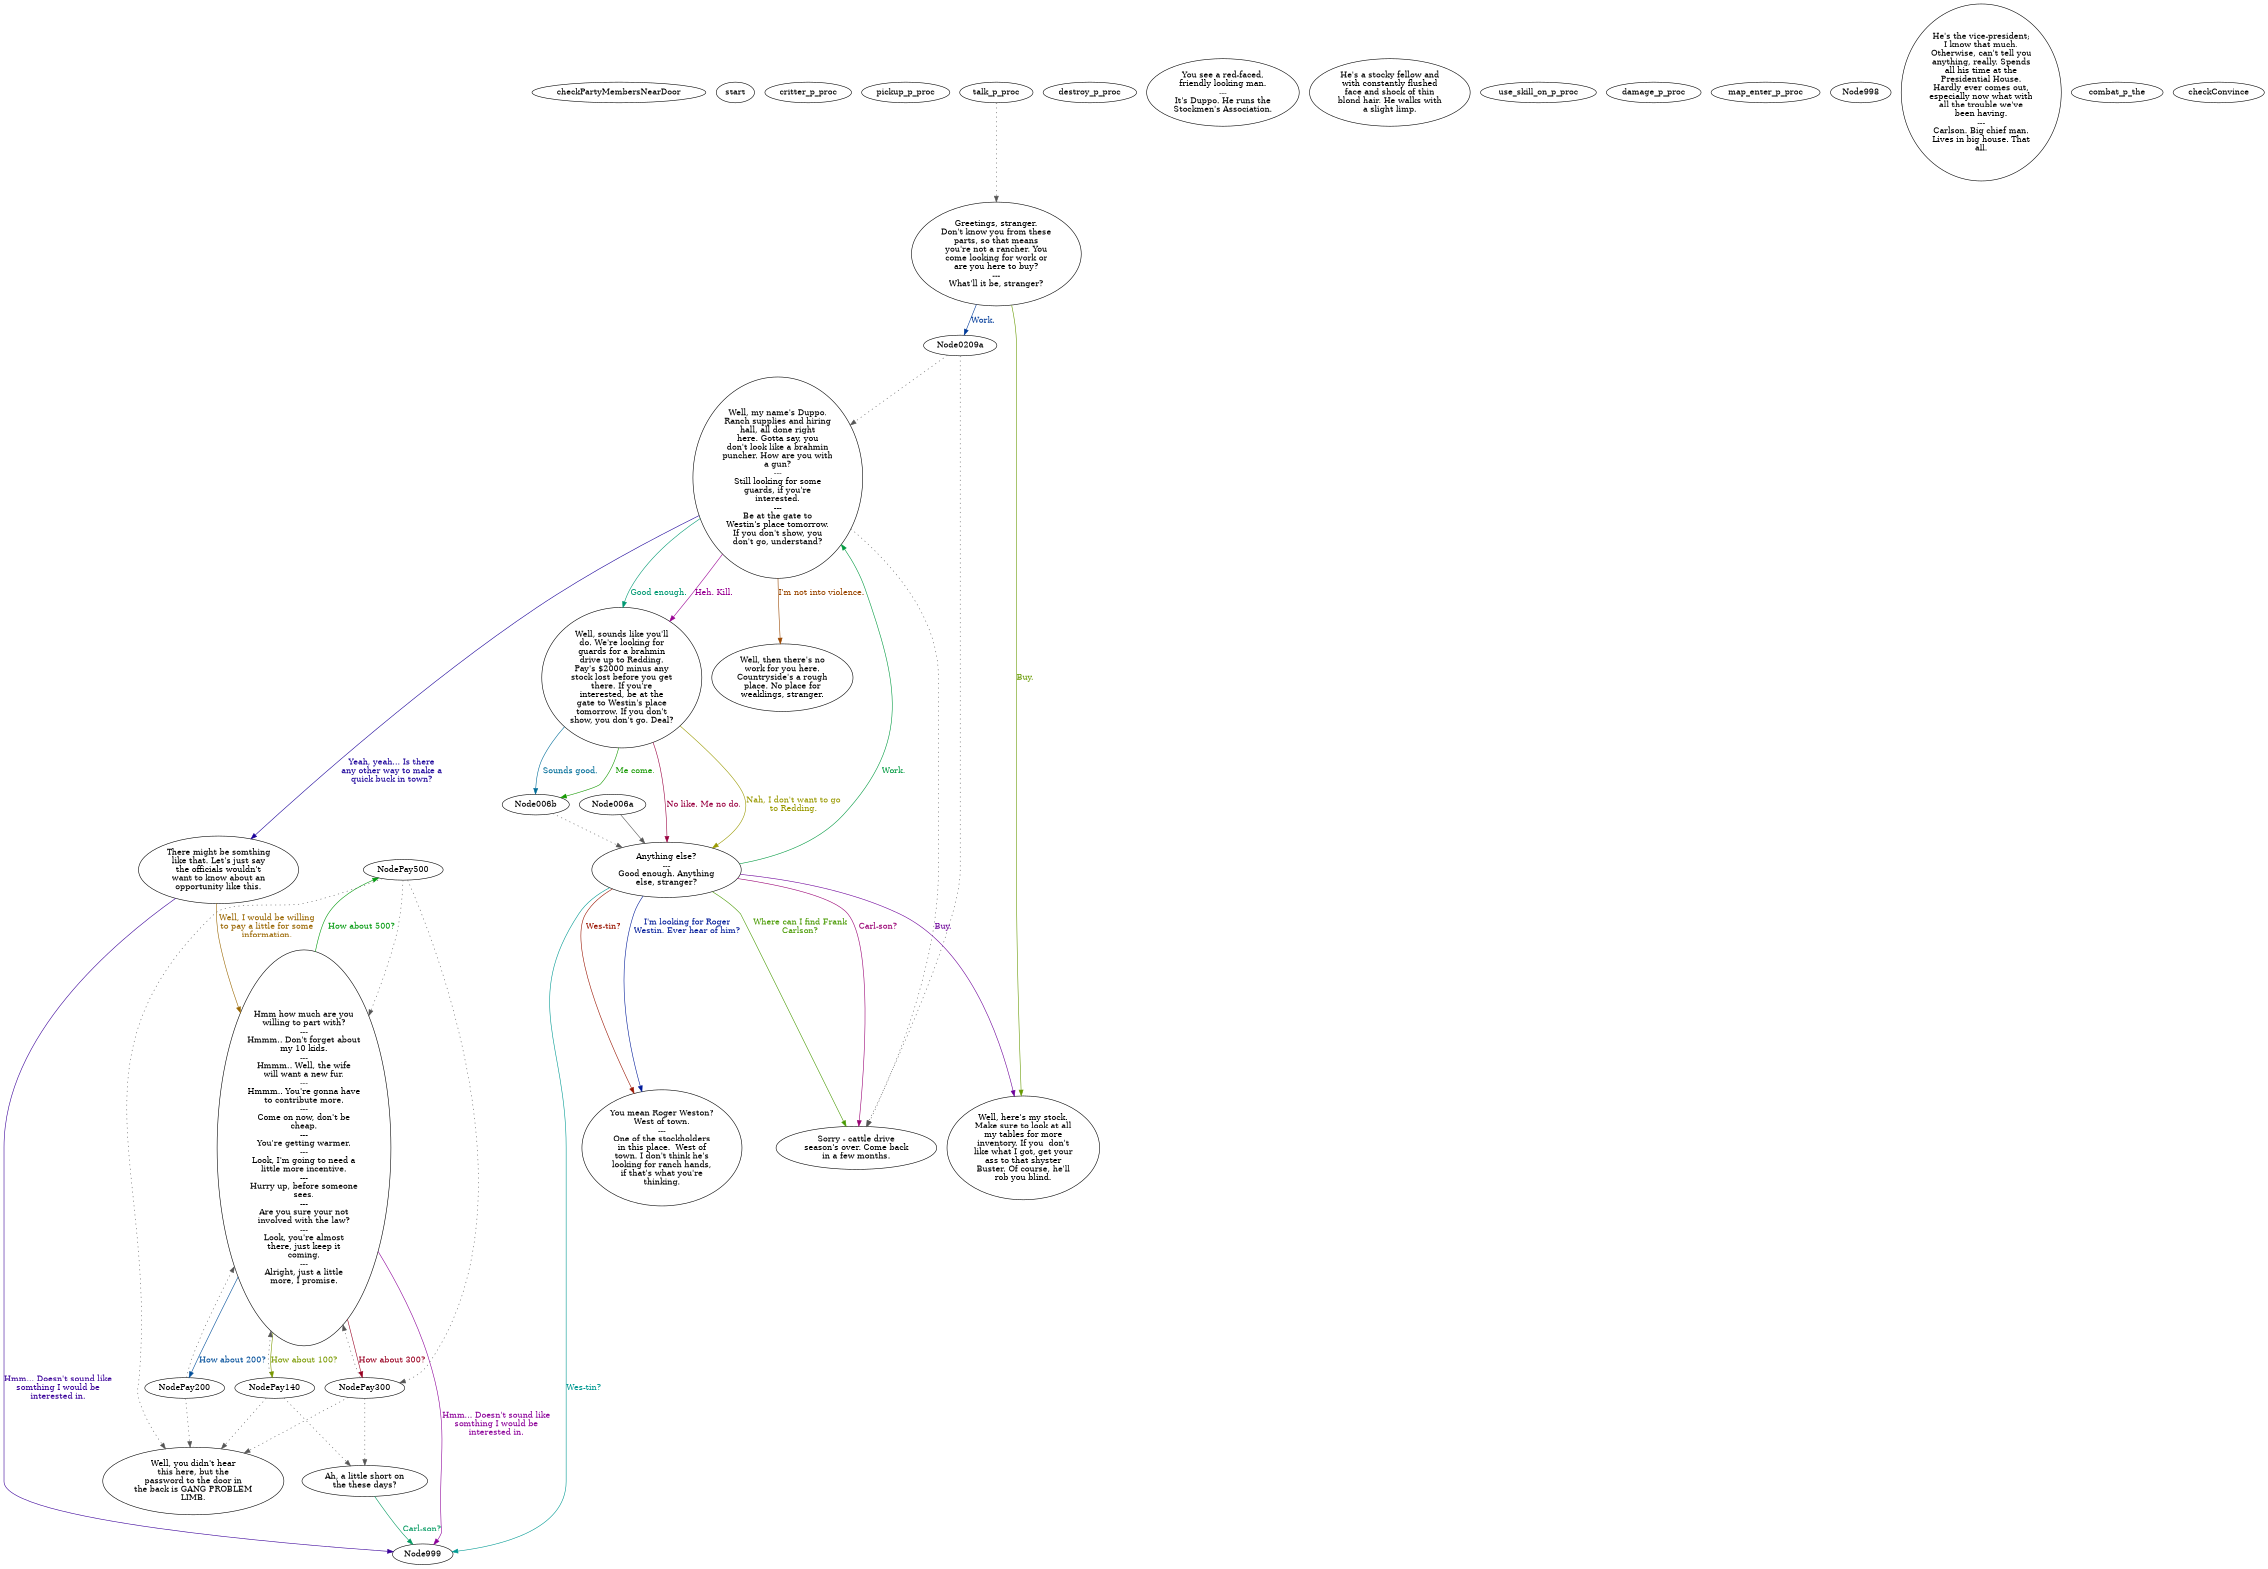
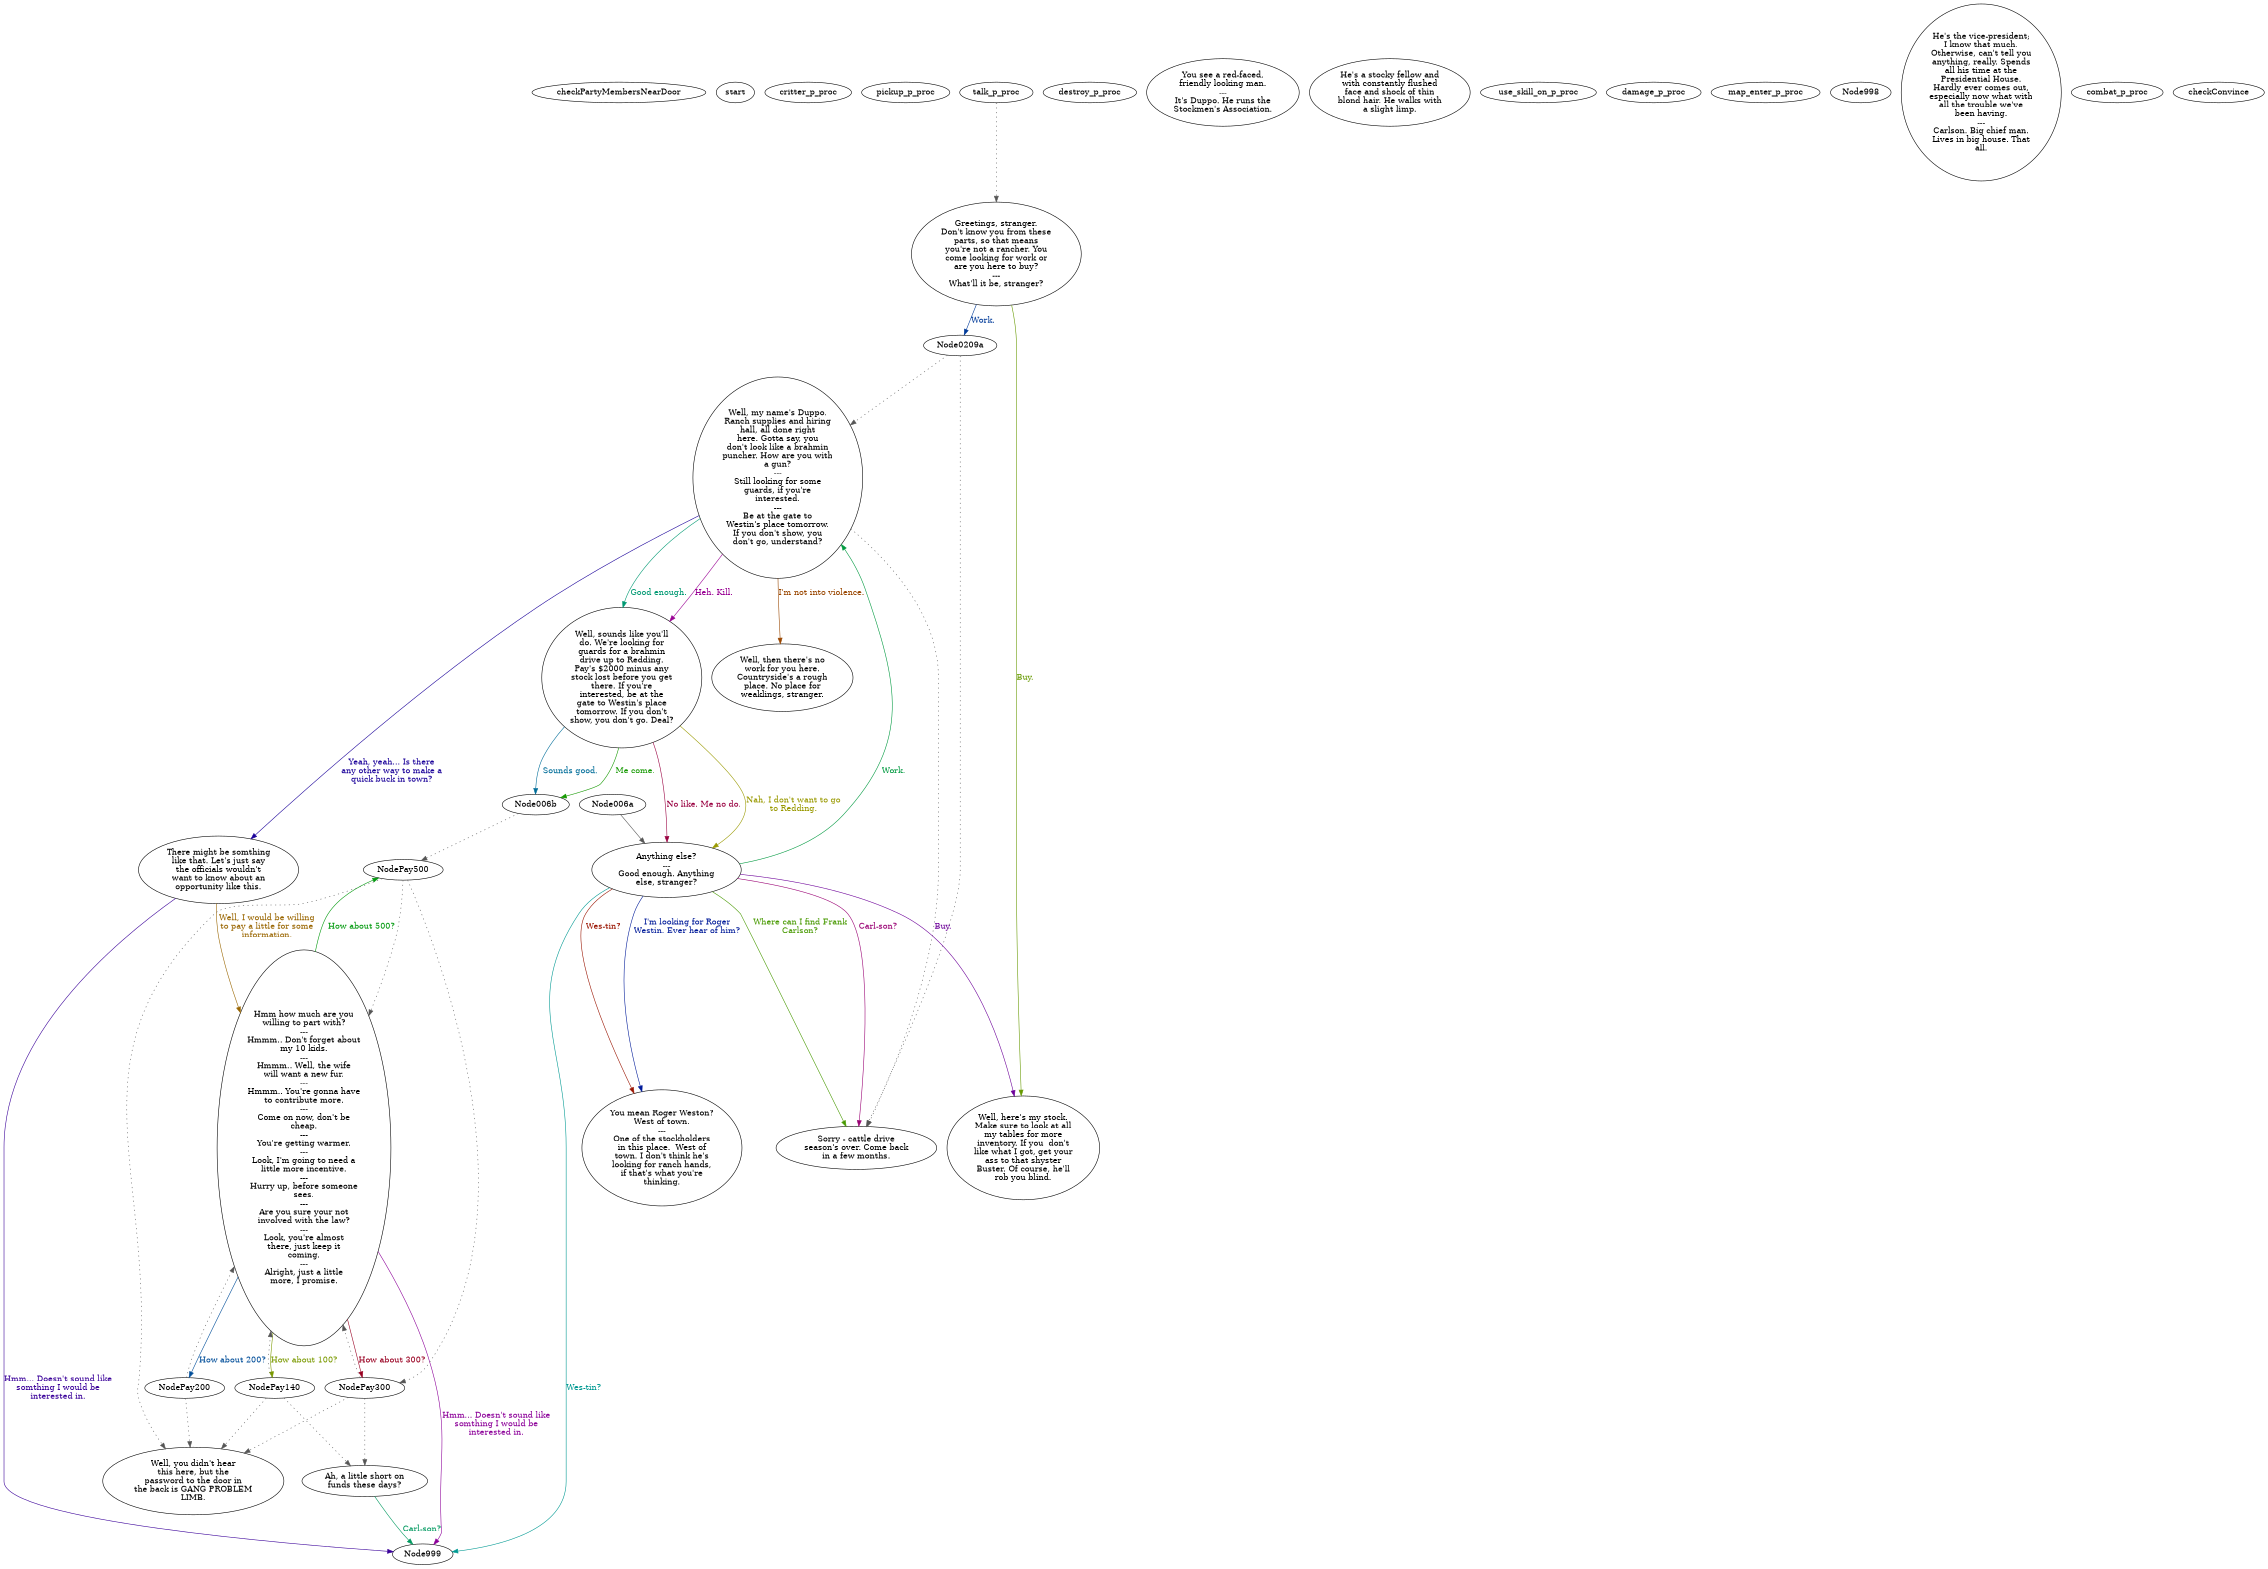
(2117, 92) -> (2117, 92)
(585, 829) -> (472, 836)
(365, 1481) -> (365, 1481)
